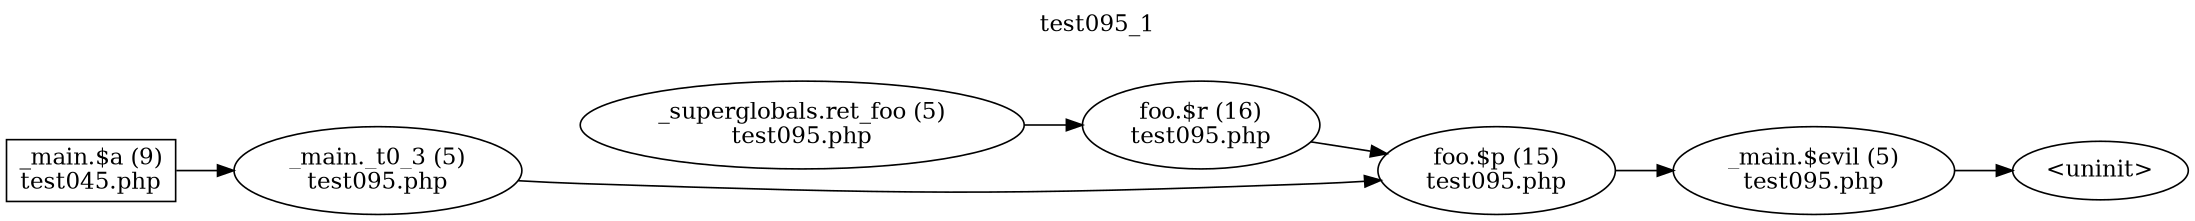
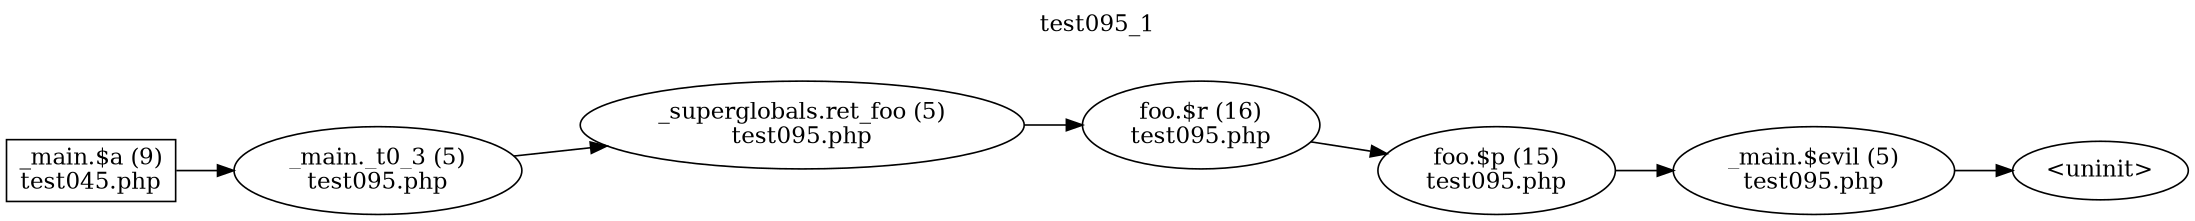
(941, 192) -> (552, 152)
